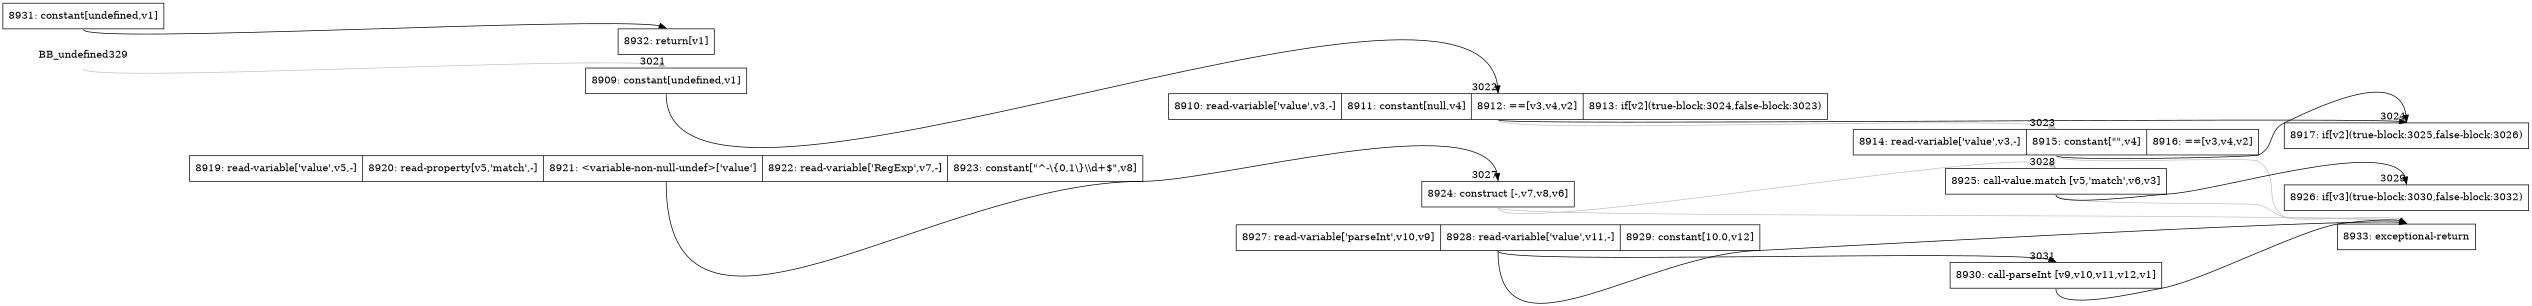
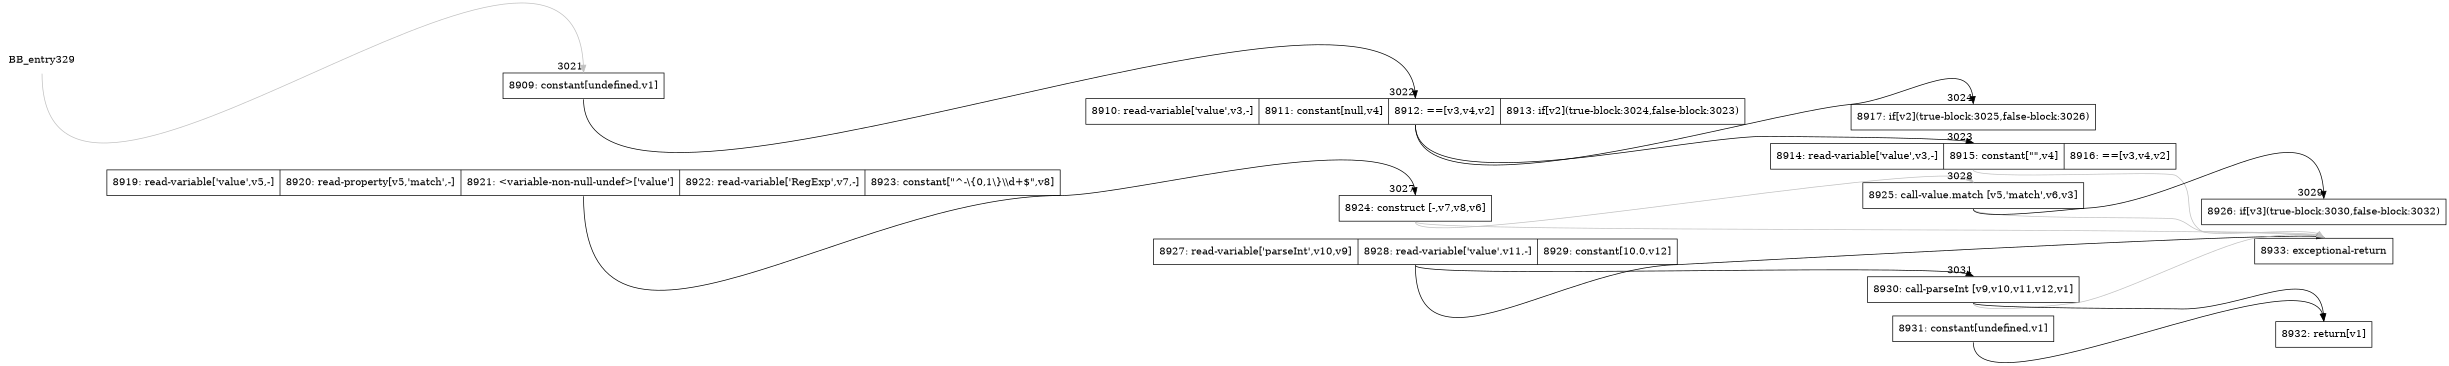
(83, 55) -> (42, 60)
(1773, 124) -> (1682, 145)
(2257, 155) -> none
(2227, 266) -> (2146, 279)
none -> (2156, 309)
